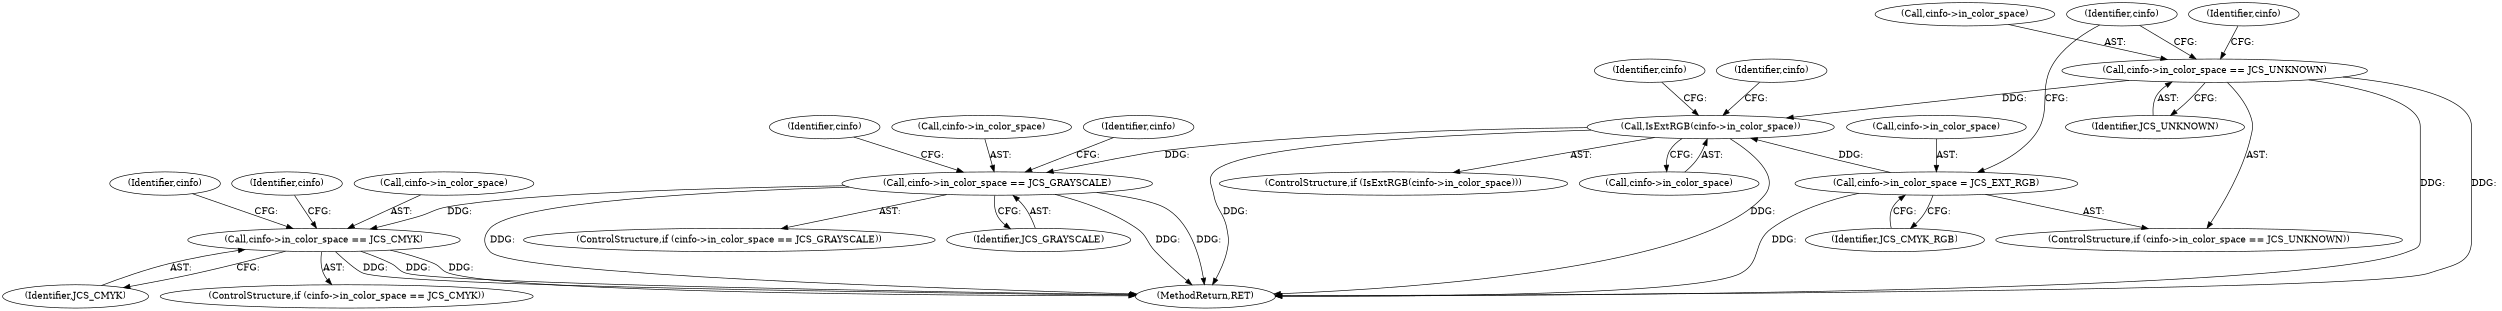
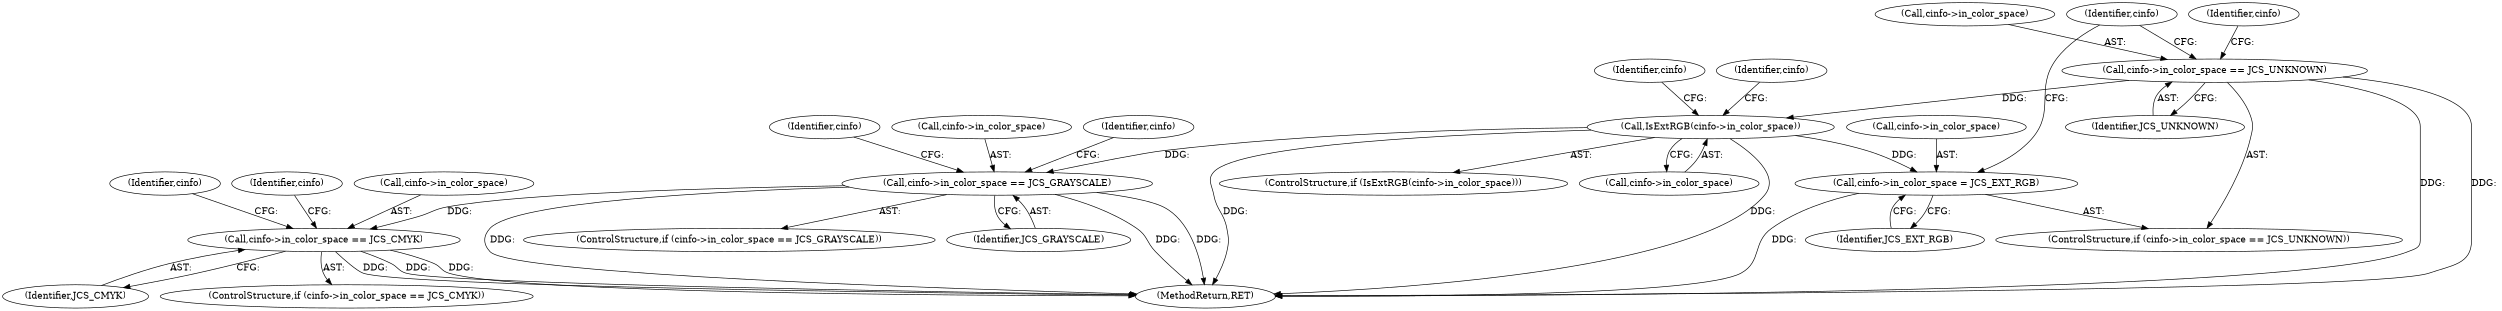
(1824, 157) -> (1855, 147)
(1895, 240) -> (1895, 240)
